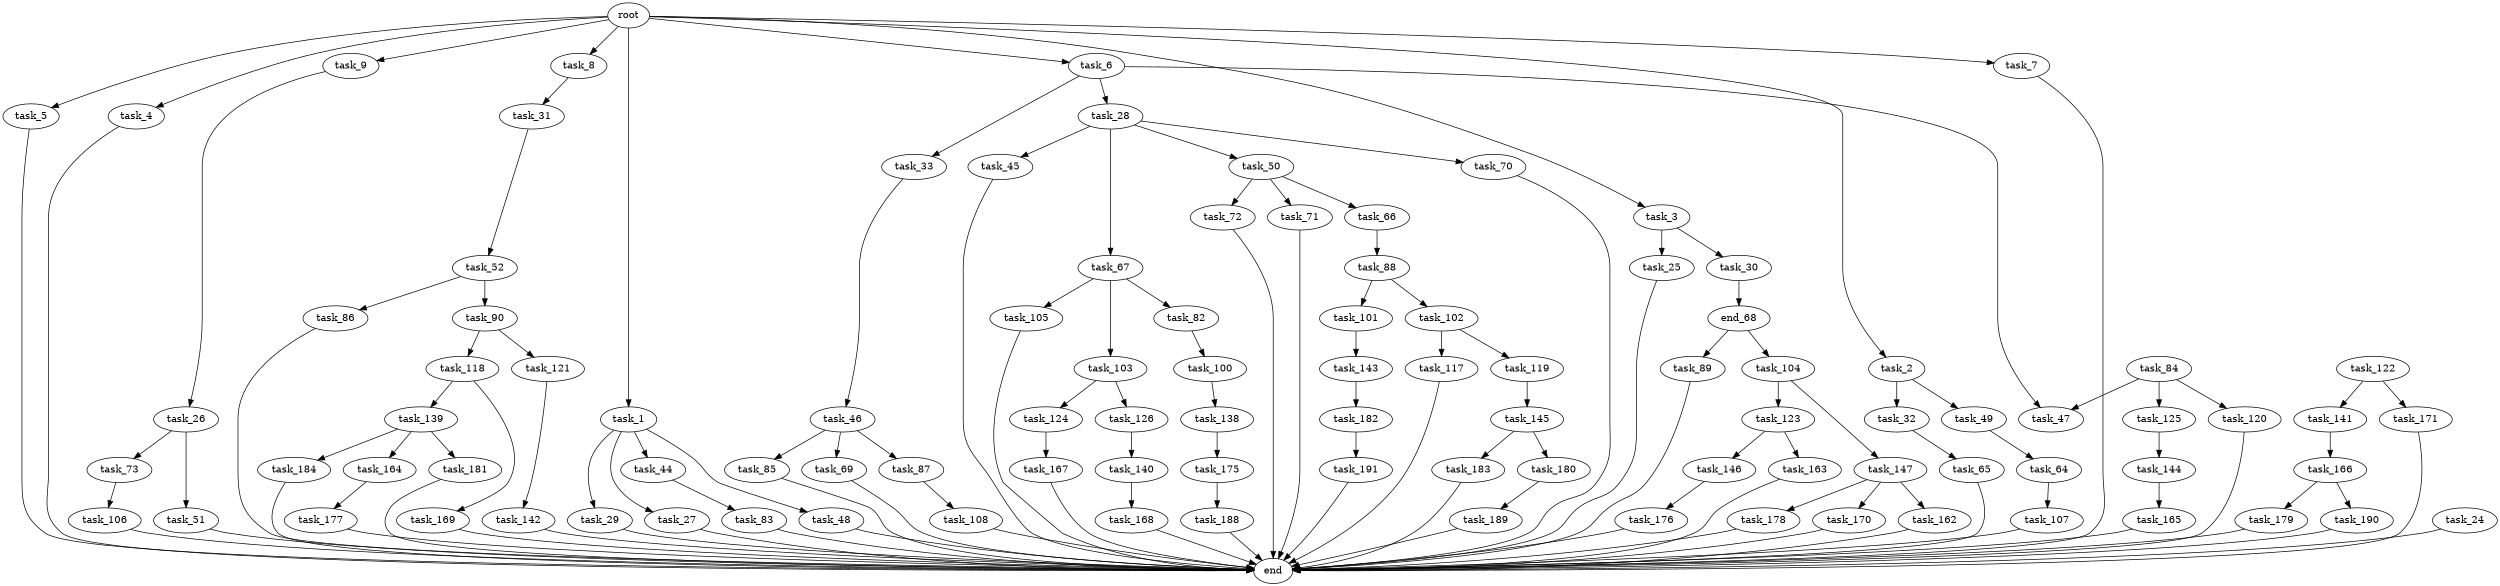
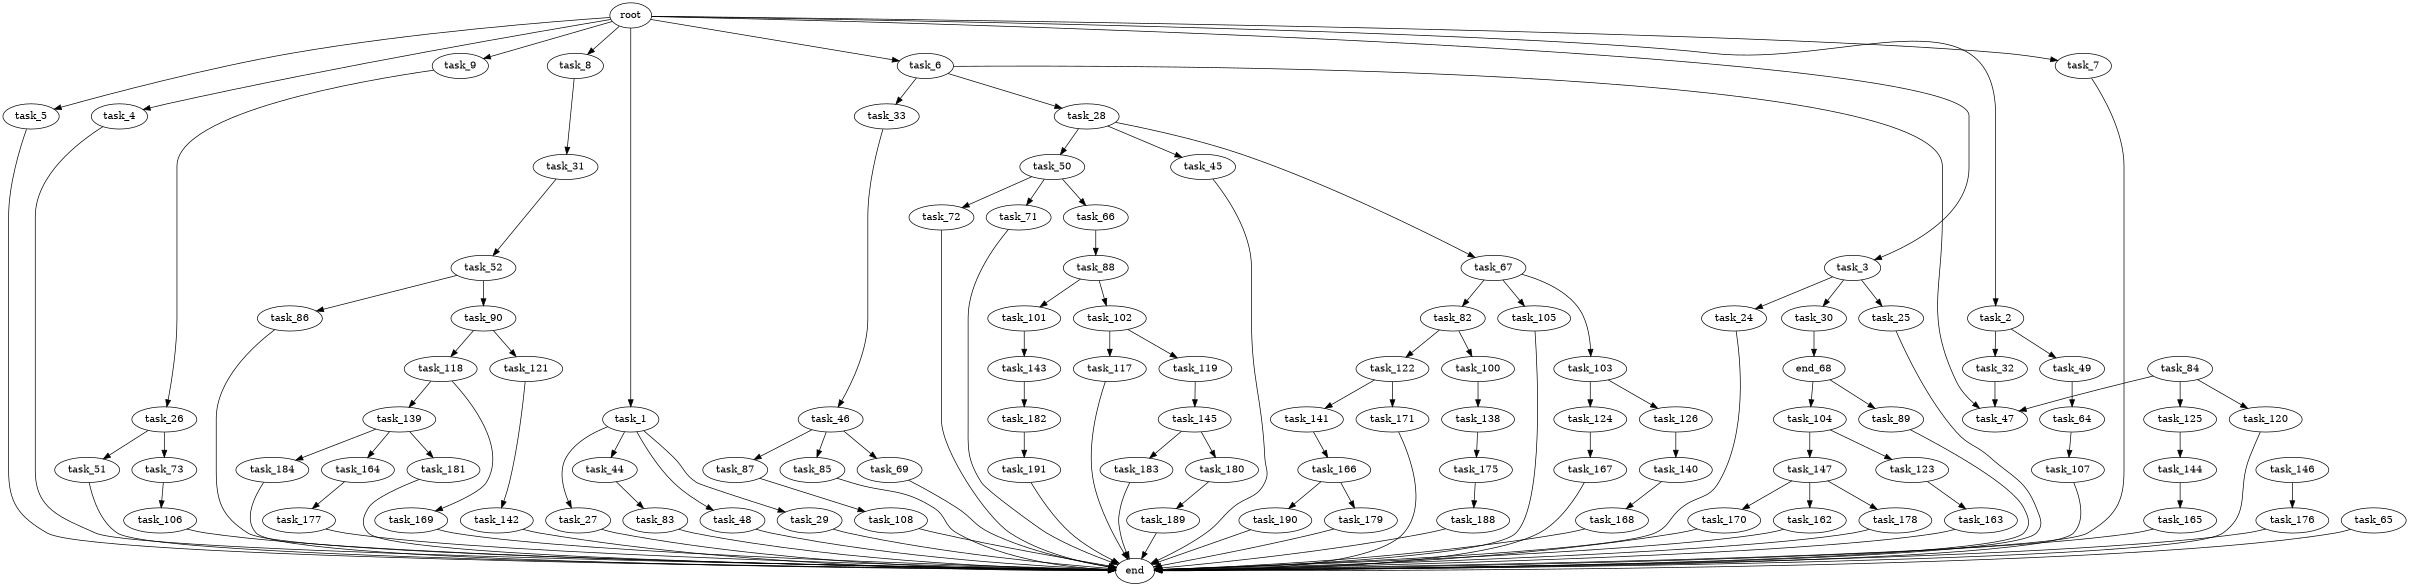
(1493, 167) -> none
none -> (1797, 292)
none -> (1426, 341)
(1751, 442) -> none
(1931, 443) -> (1995, 391)
